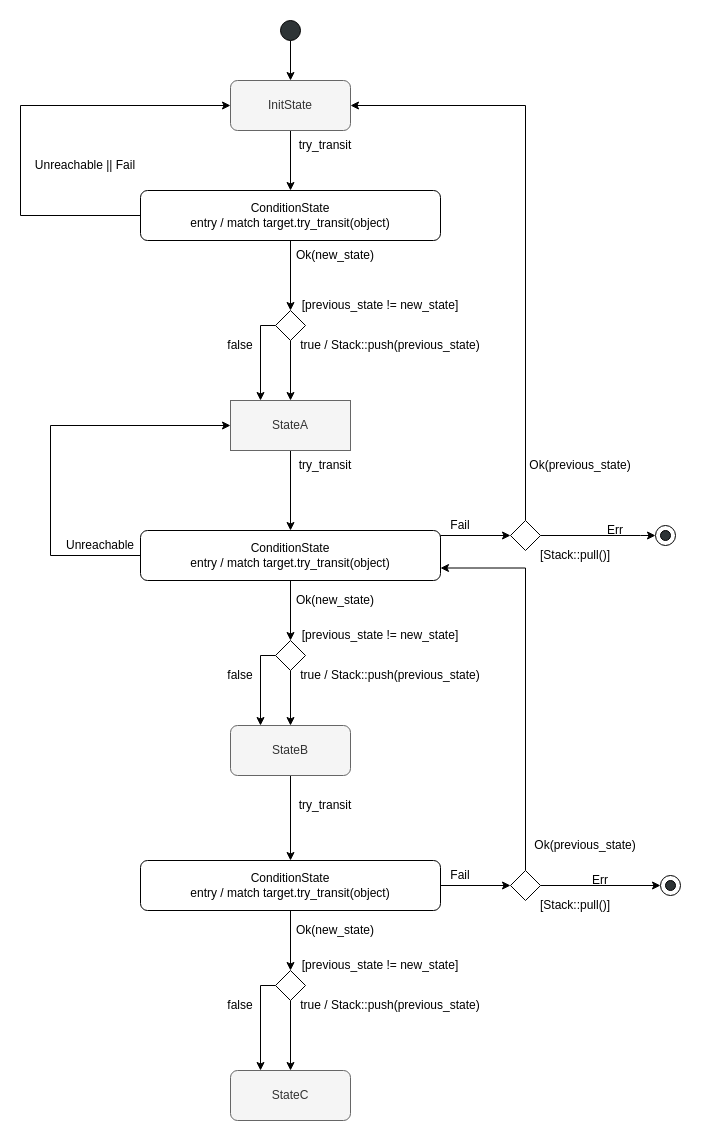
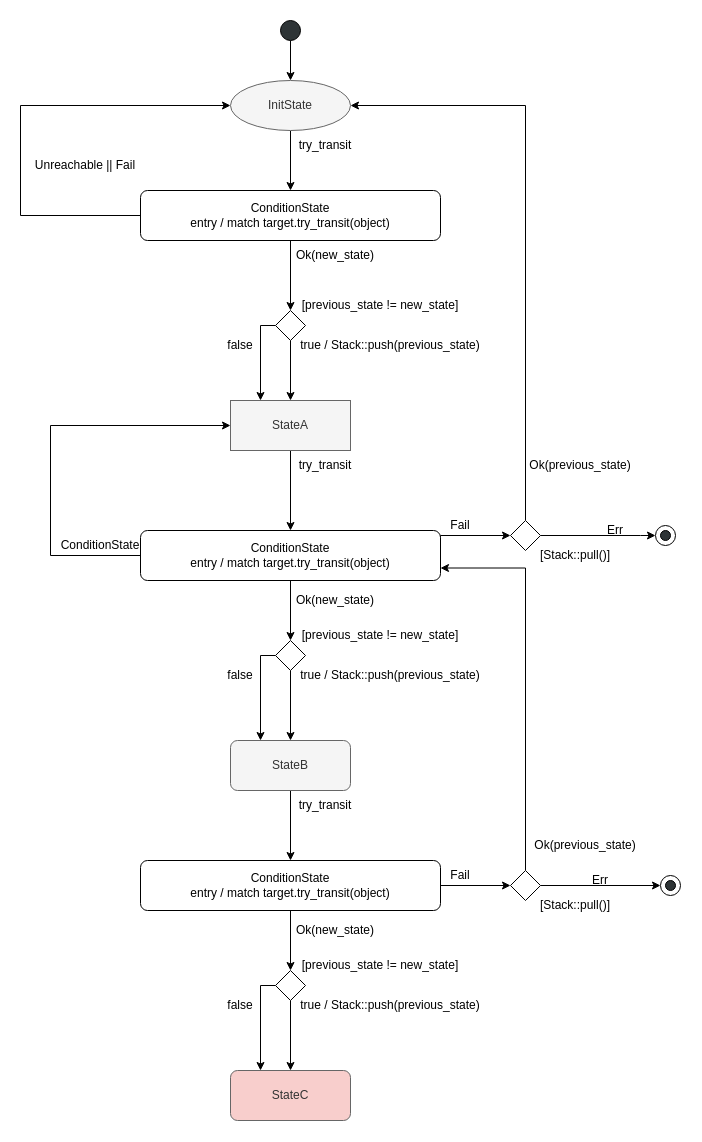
(291, 106) -> (291, 106)
(101, 546) -> (101, 546)
(291, 751) -> (291, 766)
(291, 1096) -> (291, 1096)
